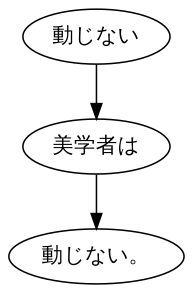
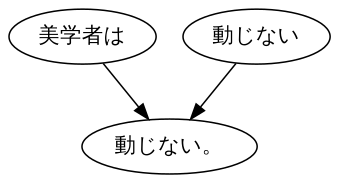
(96, 84) -> (218, 85)
